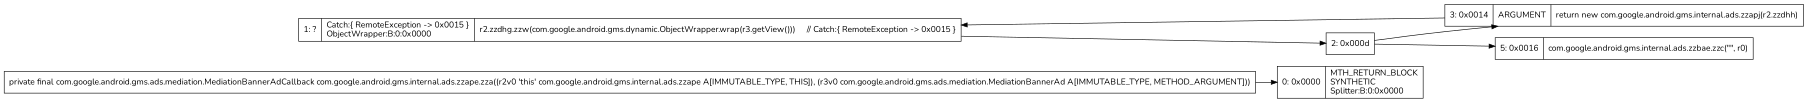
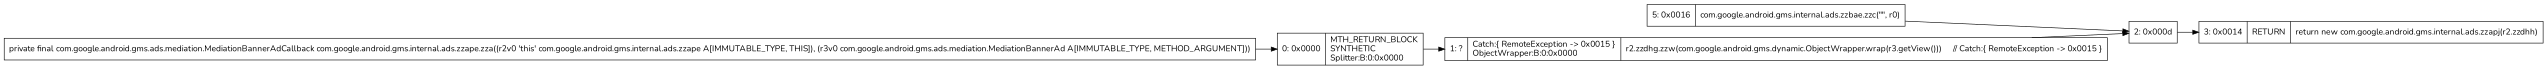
(1522, 15) -> (2269, 32)
(1206, 21) -> (1431, 49)
(1432, 45) -> (2014, 26)
